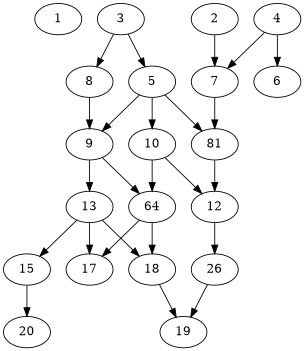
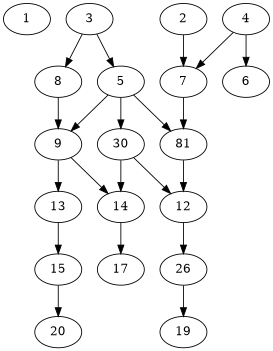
(152, 144) -> (121, 144)
(152, 207) -> (121, 207)
(90, 234) -> none
(152, 270) -> none
